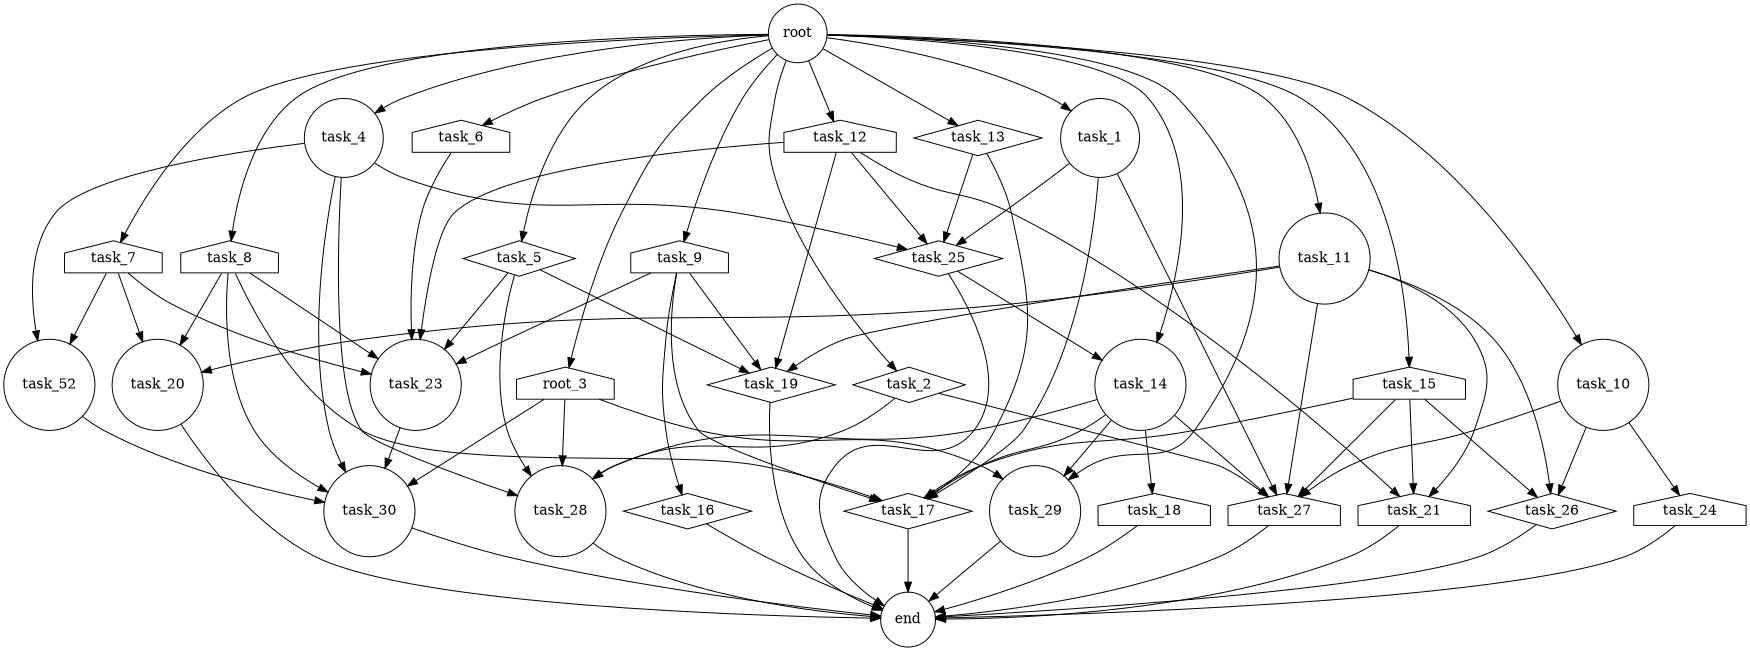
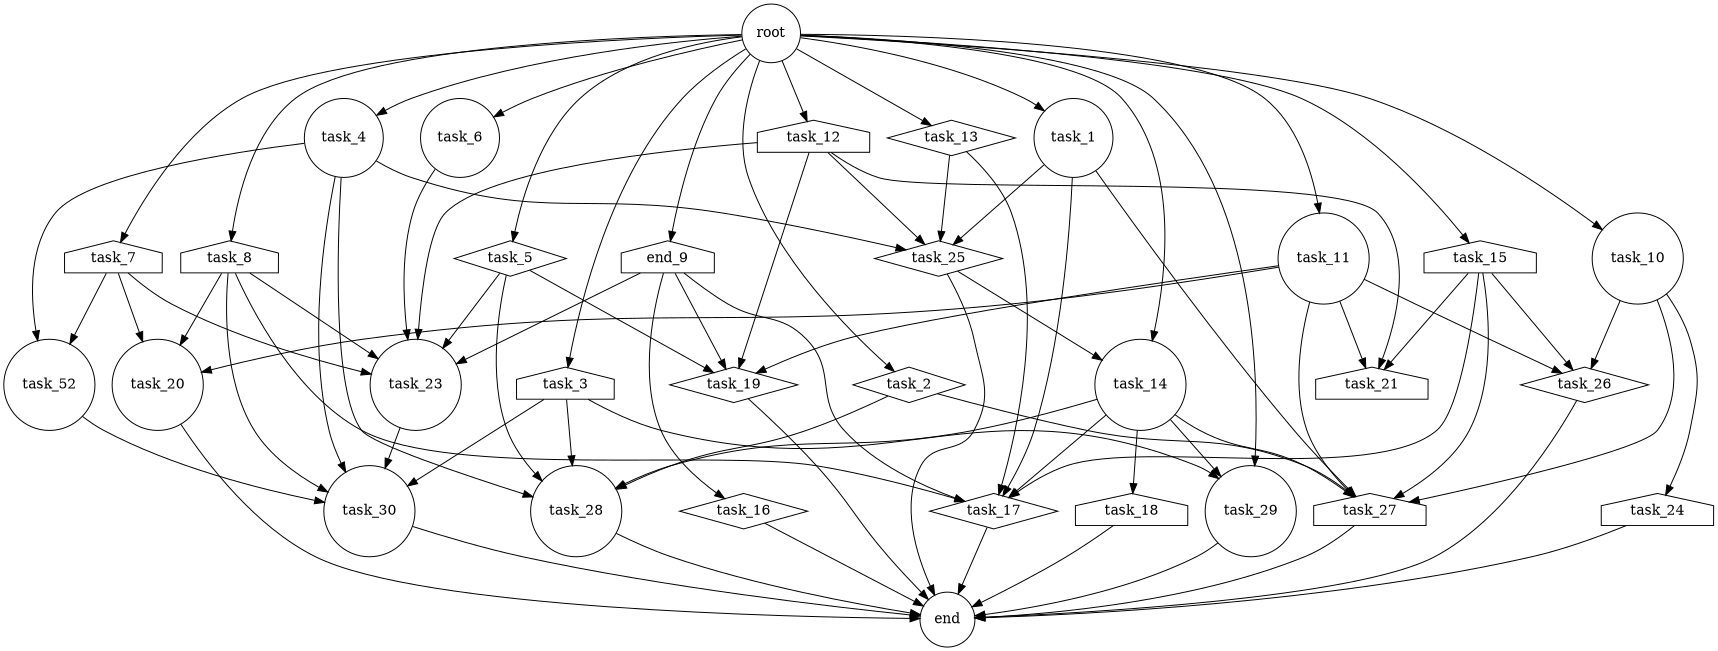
(461, 138) -> (460, 138)
(680, 259) -> (668, 259)
(565, 385) -> (565, 385)
(1249, 587) -> none
